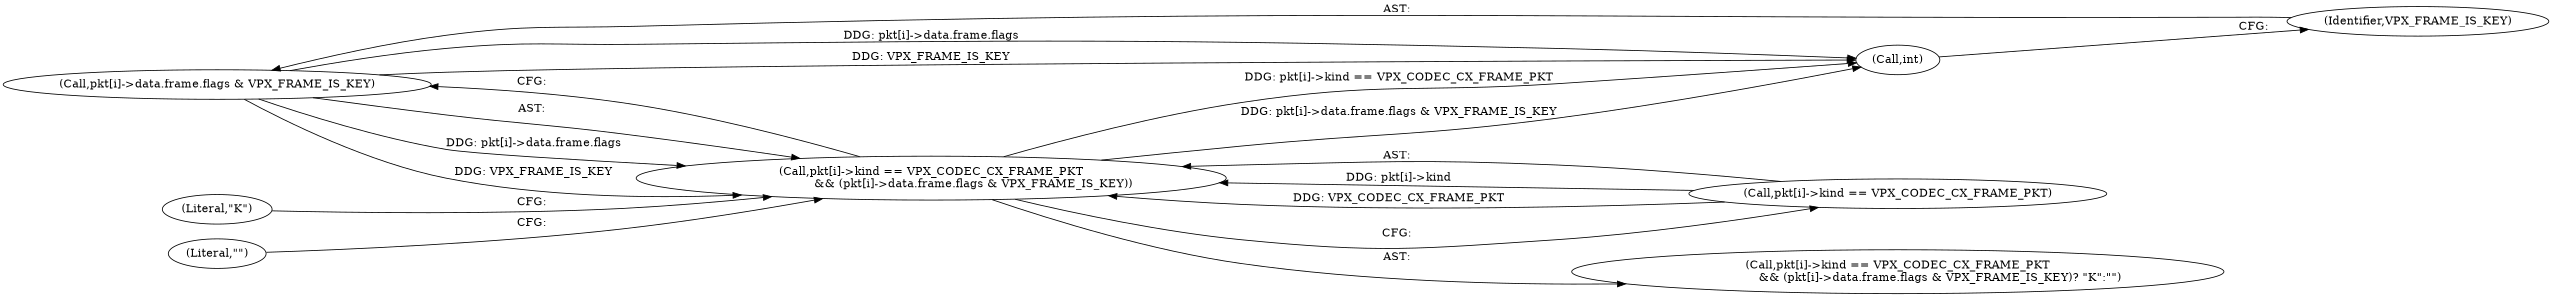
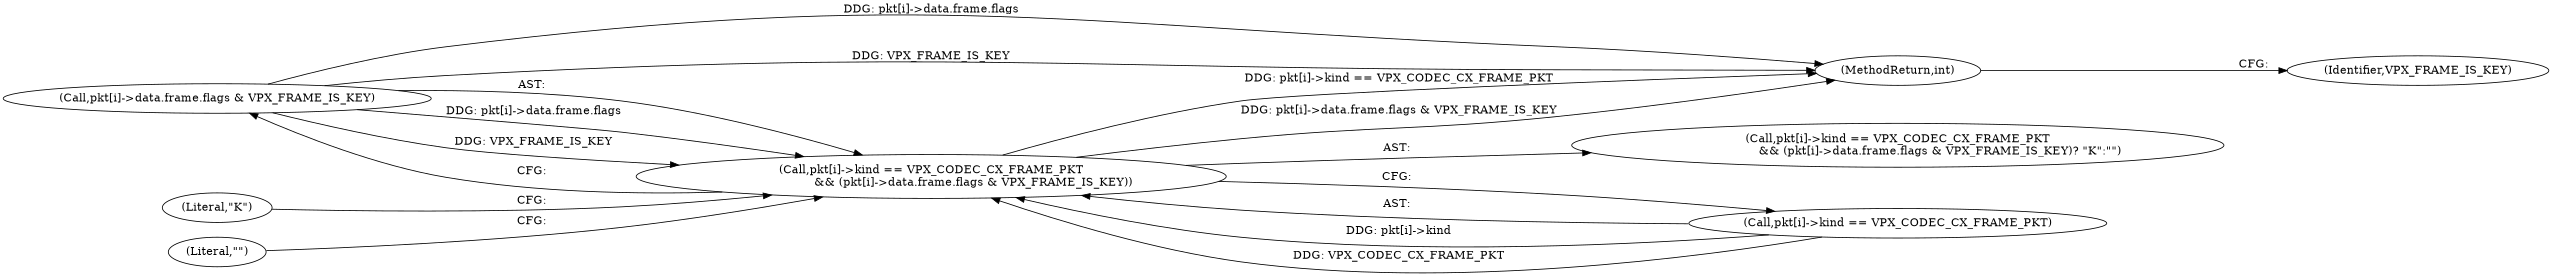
(1284, 16) -> none
(1898, 60) -> (1898, 71)
